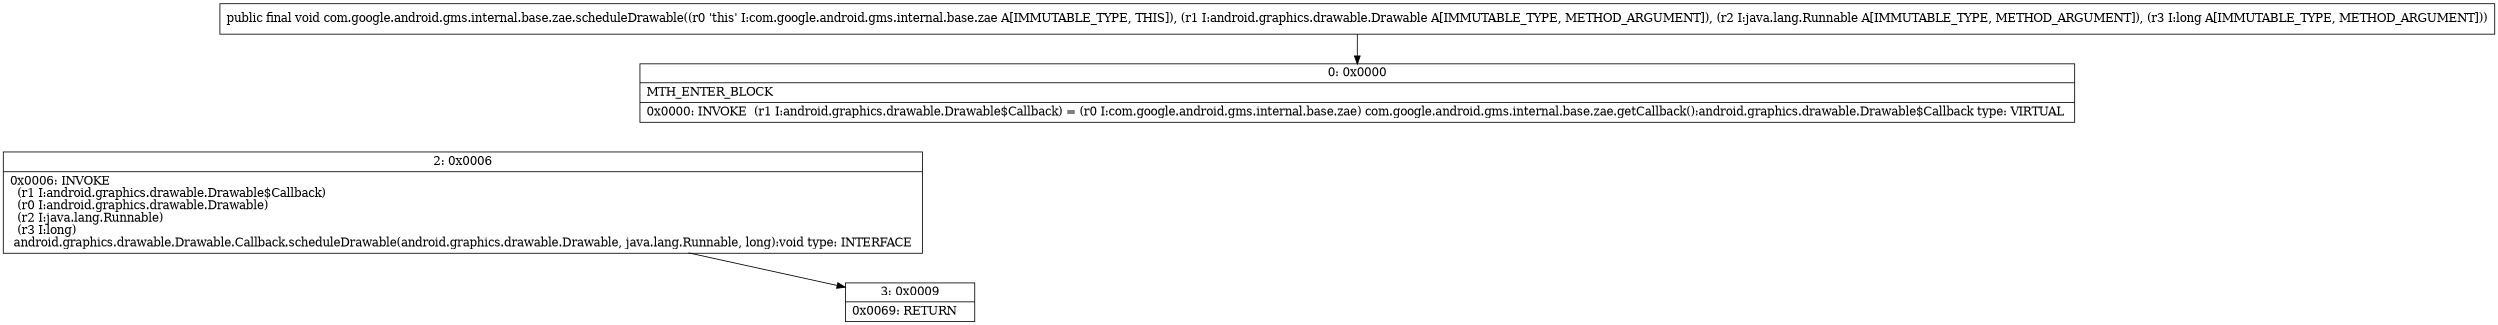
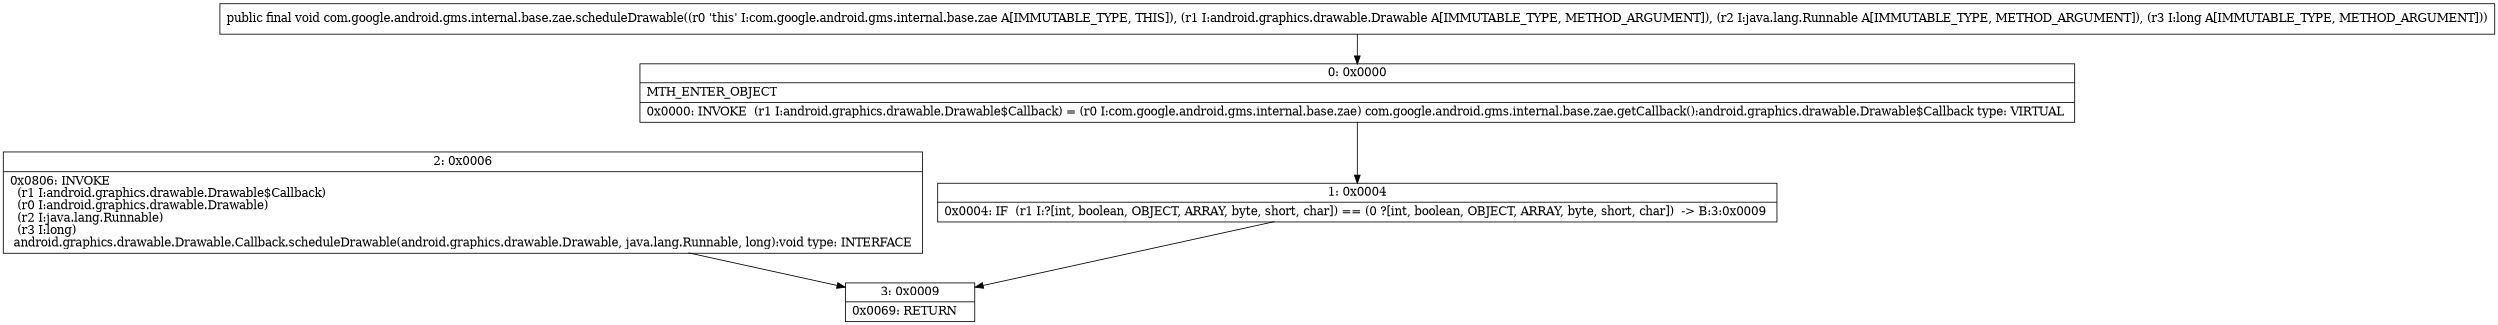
(710, 92) -> (712, 92)
(64, 181) -> (64, 181)
none -> (1357, 203)
